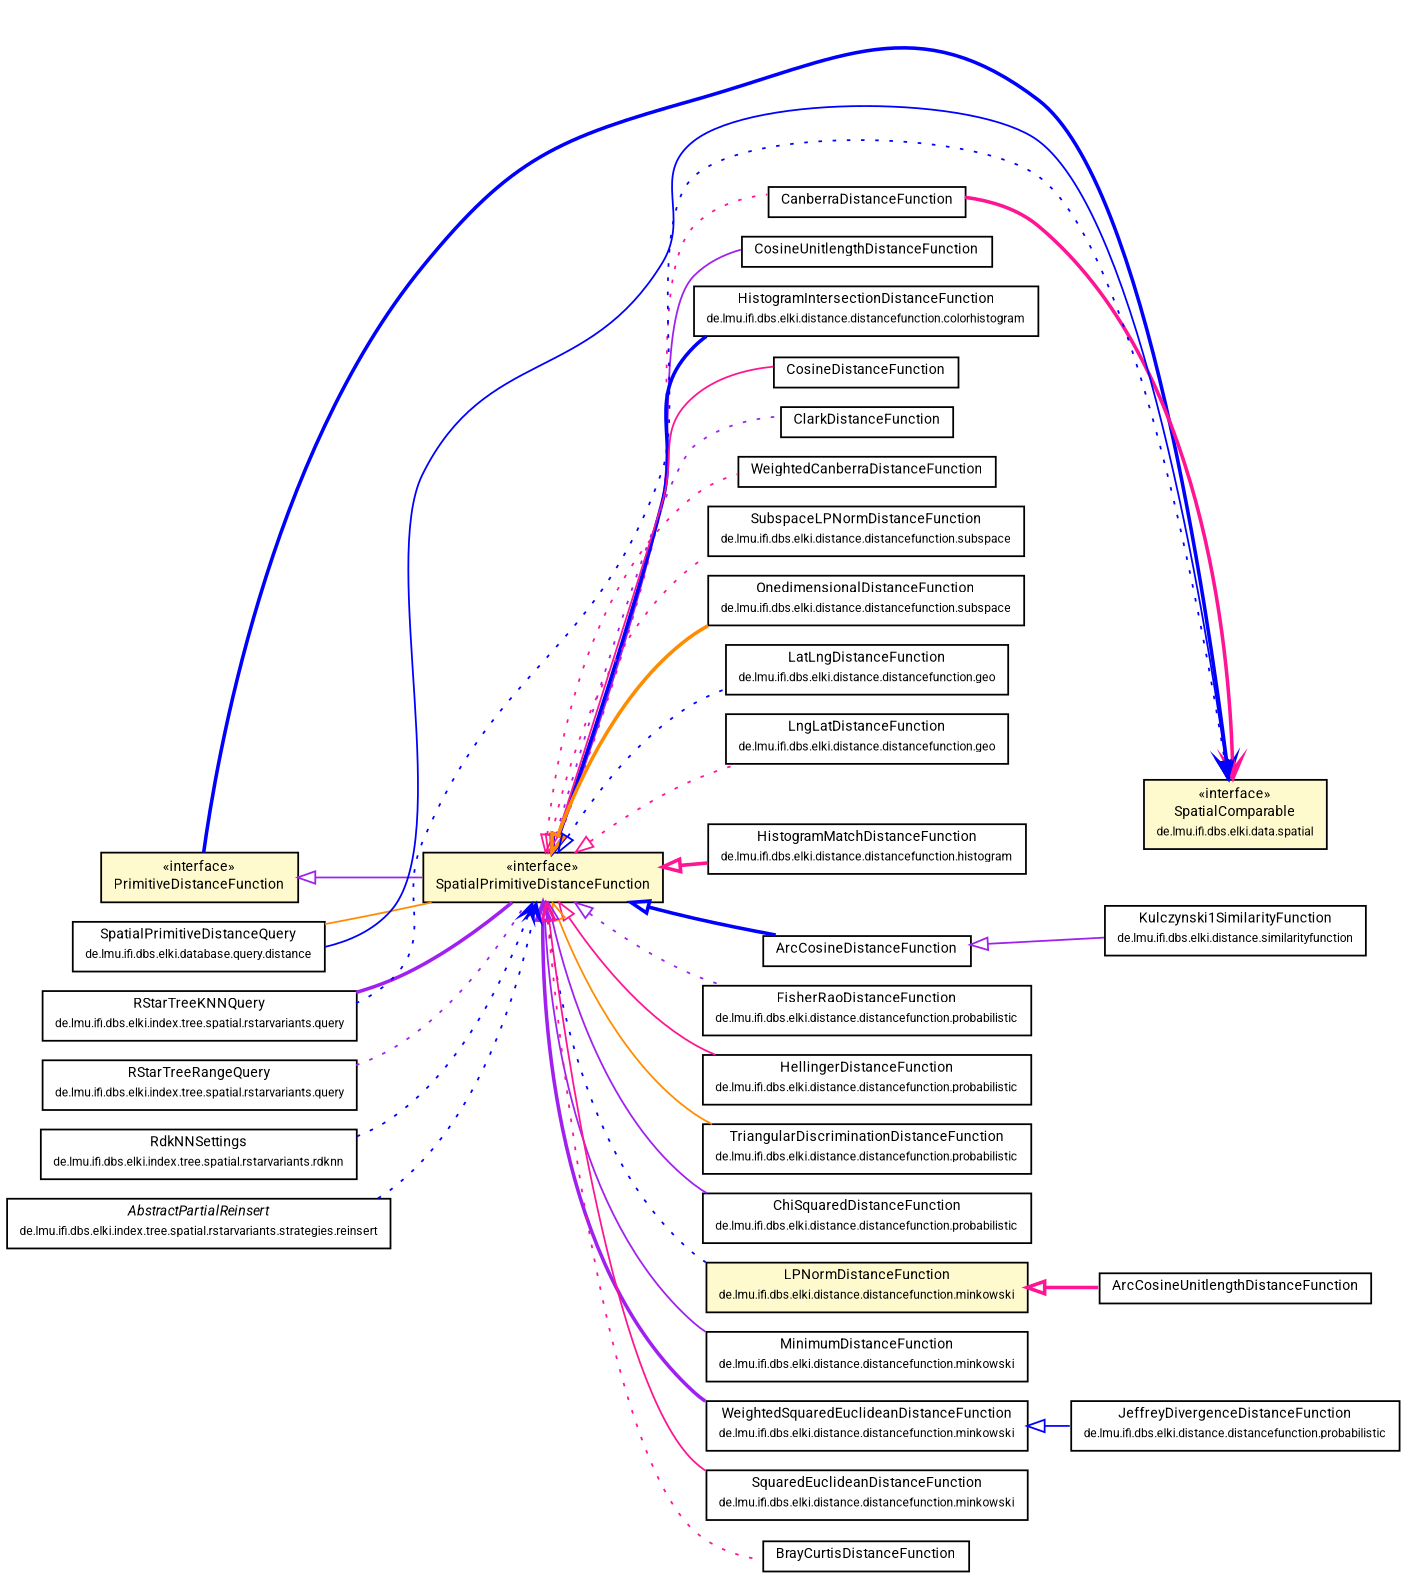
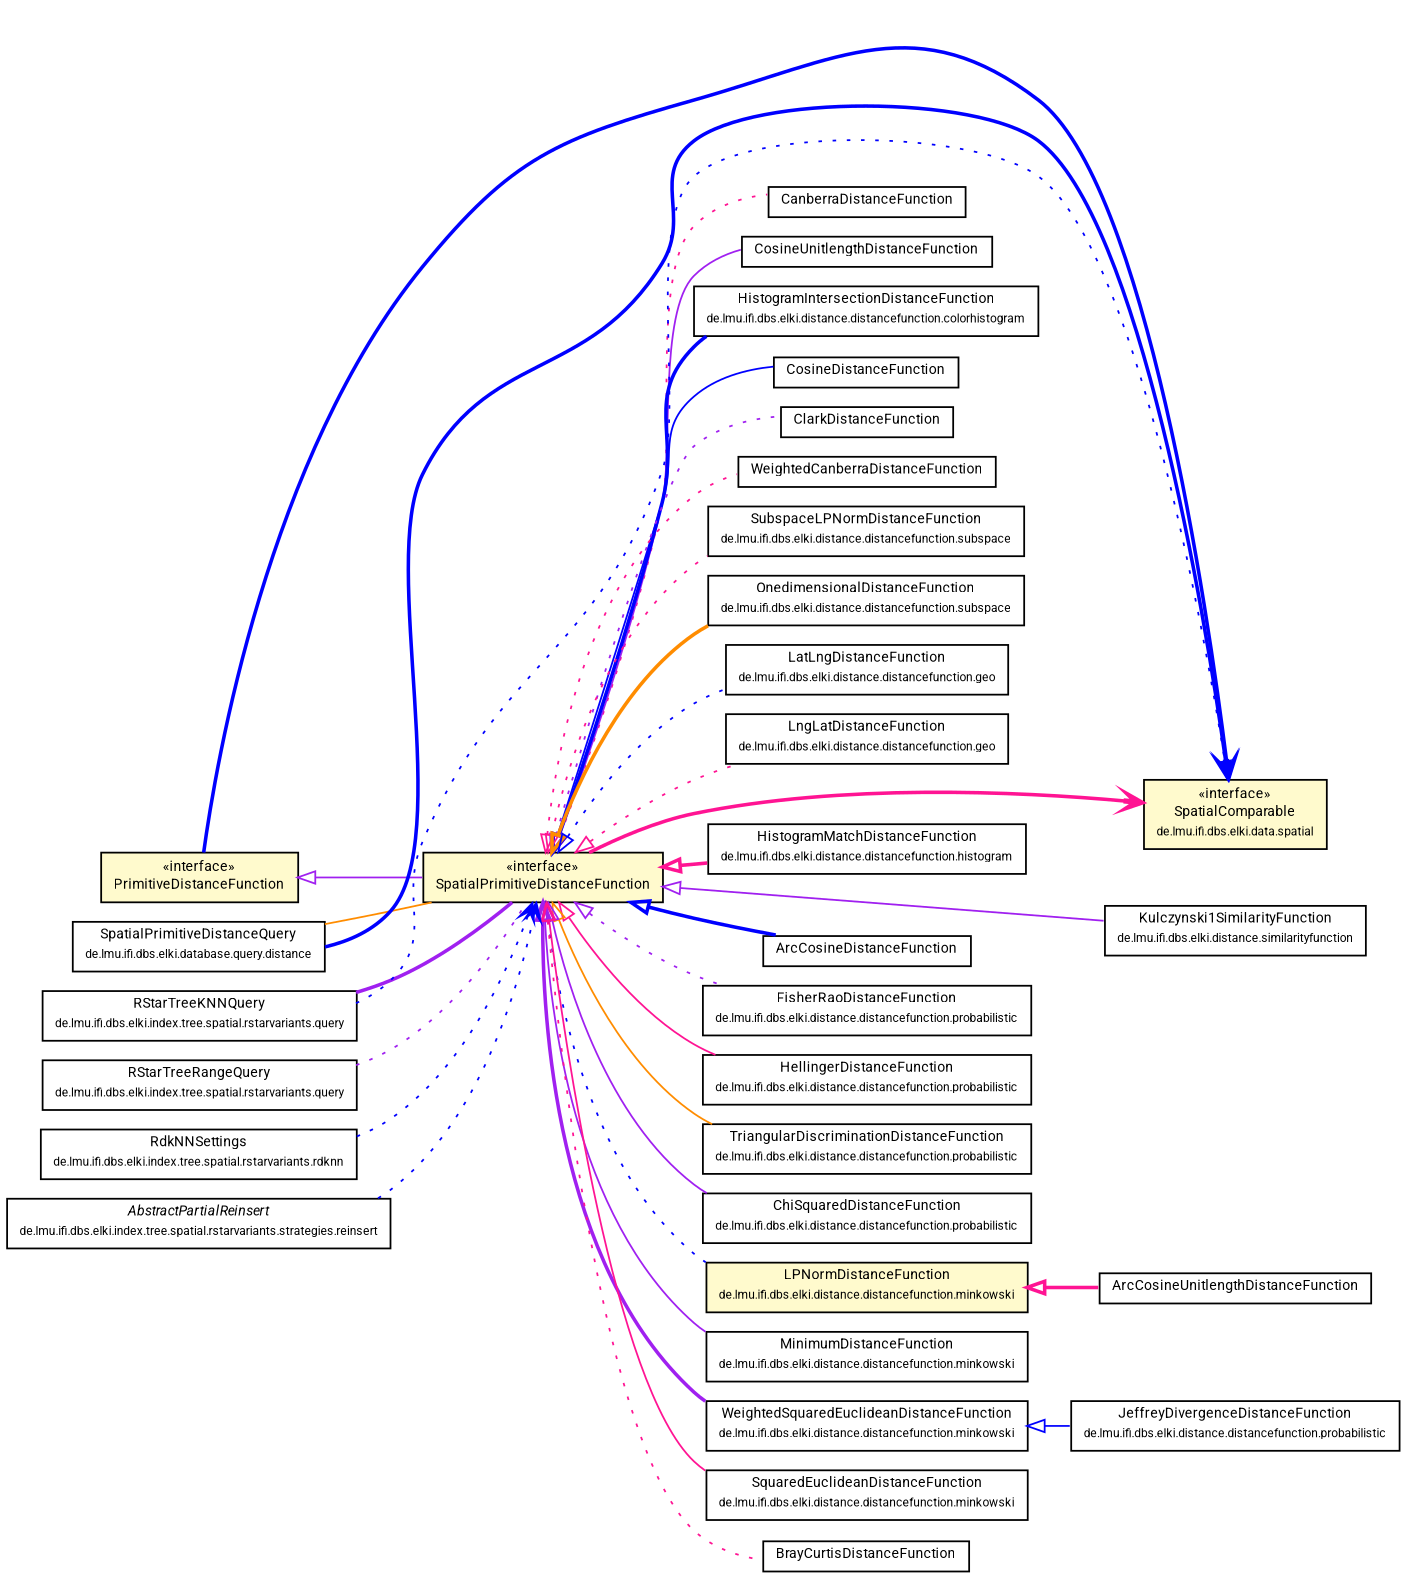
(710, 133) -> (710, 133)
(1202, 530) -> (853, 795)
(640, 573) -> (640, 573)
(1046, 941) -> (892, 904)
